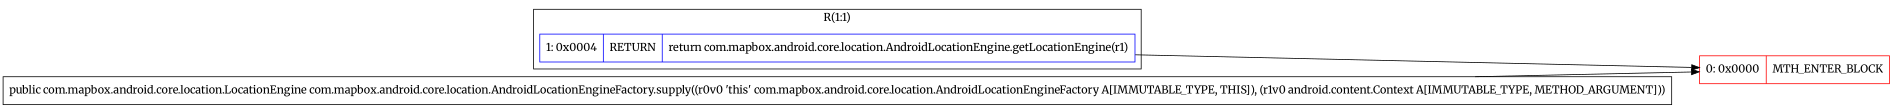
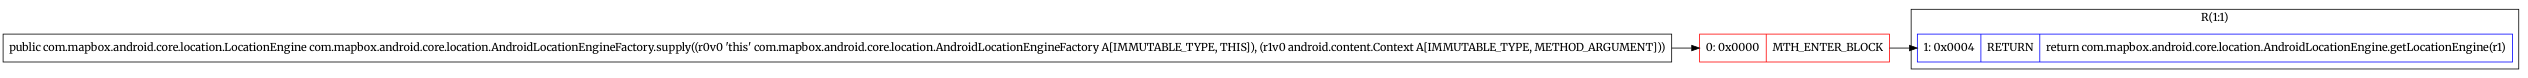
(1413, 61) -> (1899, 48)
